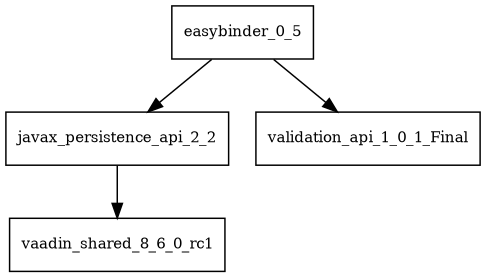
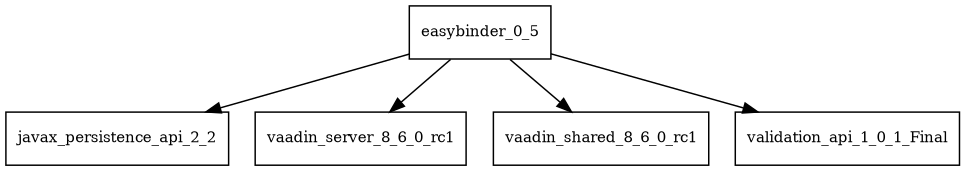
none -> (361, 139)
(117, 185) -> (535, 81)
